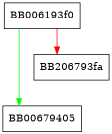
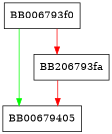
(42, 16) -> (42, 16)
none -> (58, 89)
